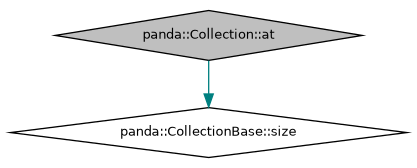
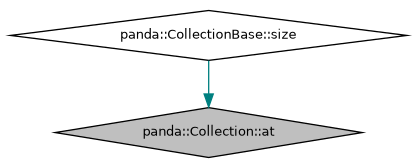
(209, 77) -> (209, 77)
